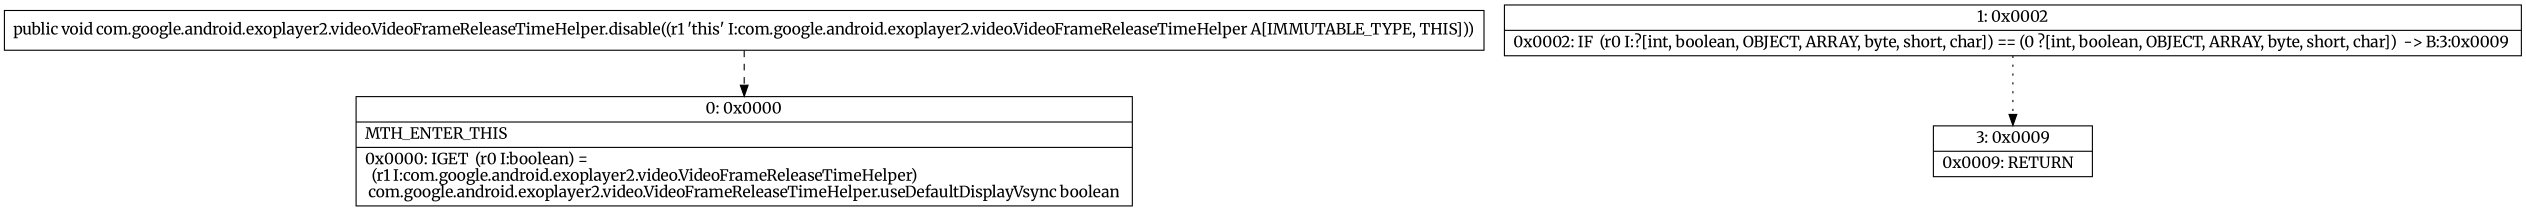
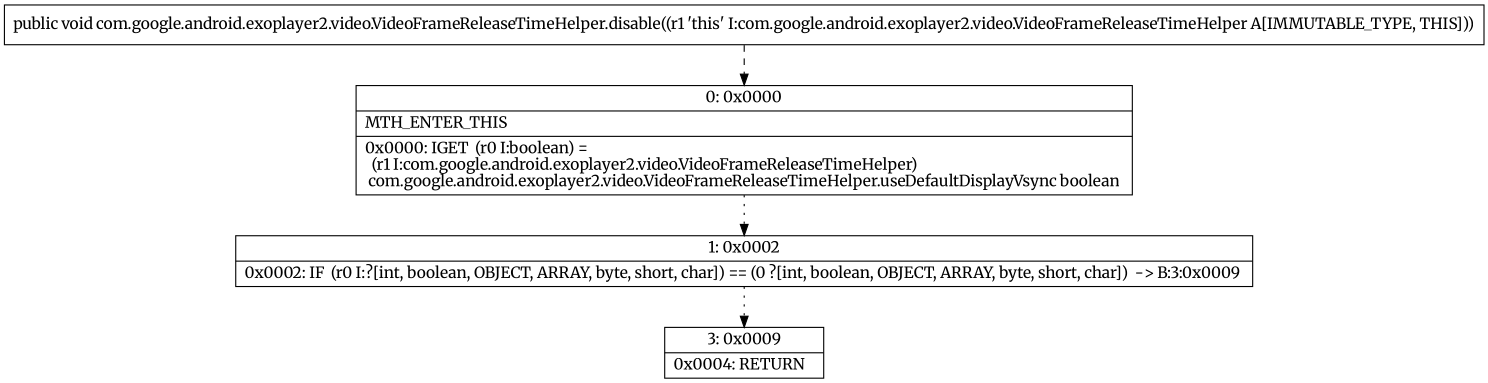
(2013, 163) -> (744, 365)
none -> (744, 210)
